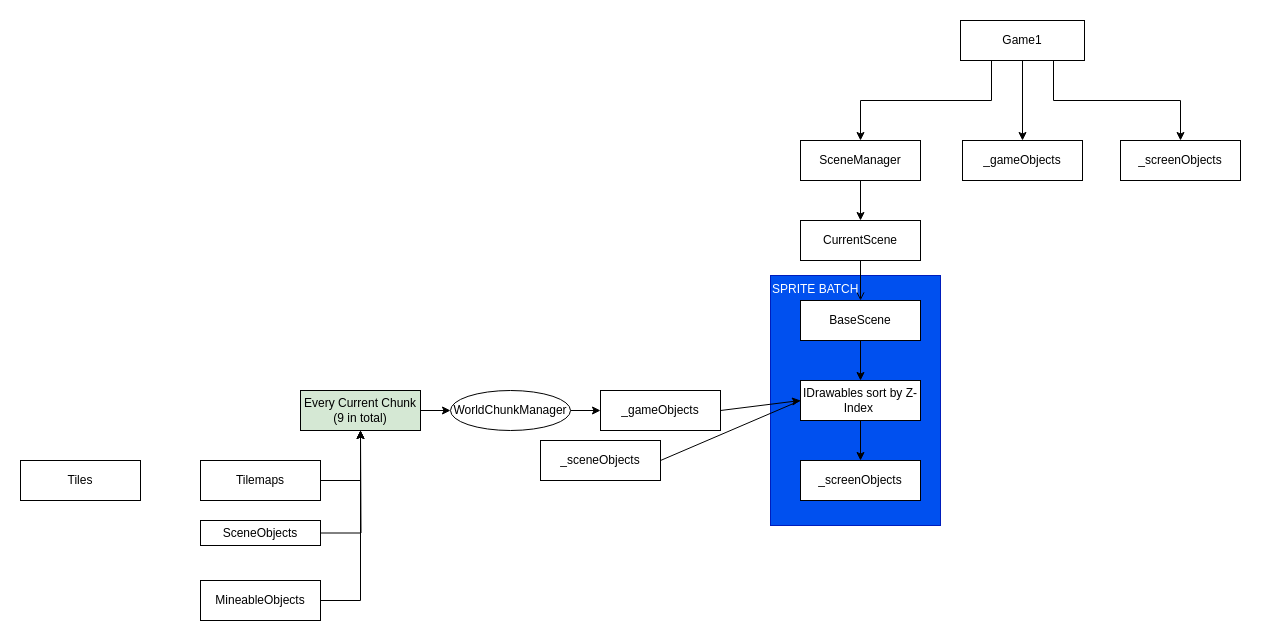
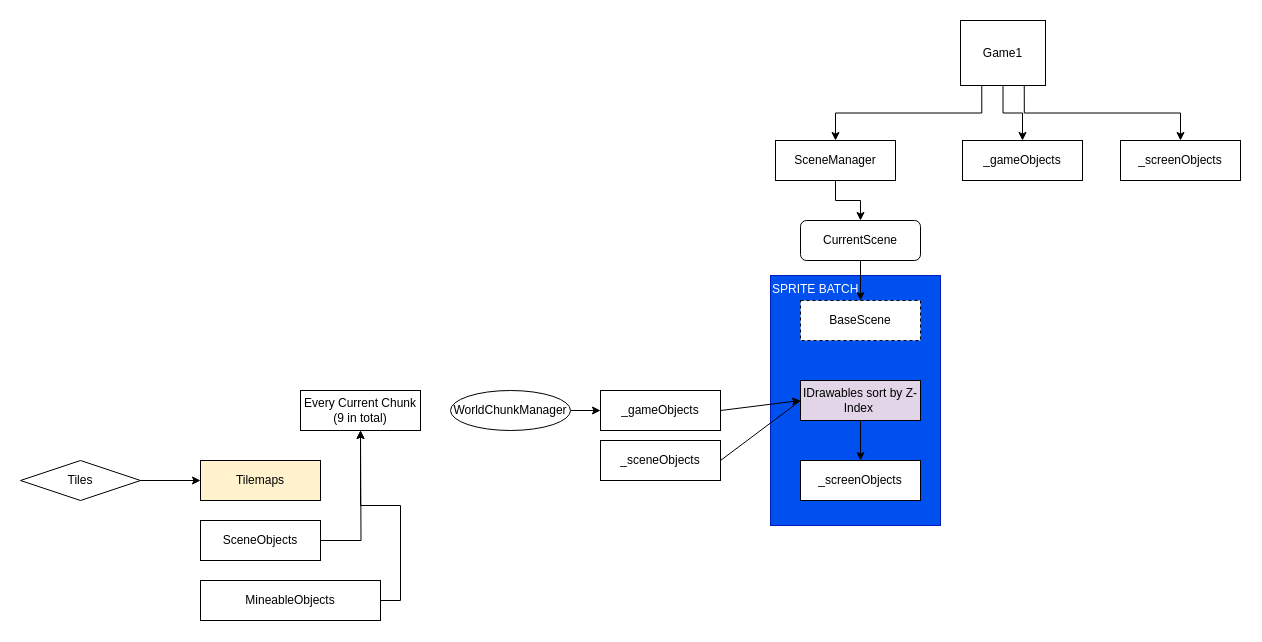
(1023, 41) -> (1003, 53)
(861, 161) -> (836, 161)
(861, 241) -> (861, 241)
(861, 294) -> (861, 292)
(861, 321) -> (861, 321)
(861, 357) -> none
(861, 401) -> (861, 401)
(361, 411) -> (361, 411)
(432, 411) -> none
(601, 461) -> (661, 461)
(81, 481) -> (81, 481)
none -> (167, 481)
(261, 481) -> (261, 481)
(340, 481) -> none
(261, 533) -> (261, 541)
(261, 601) -> (291, 601)
